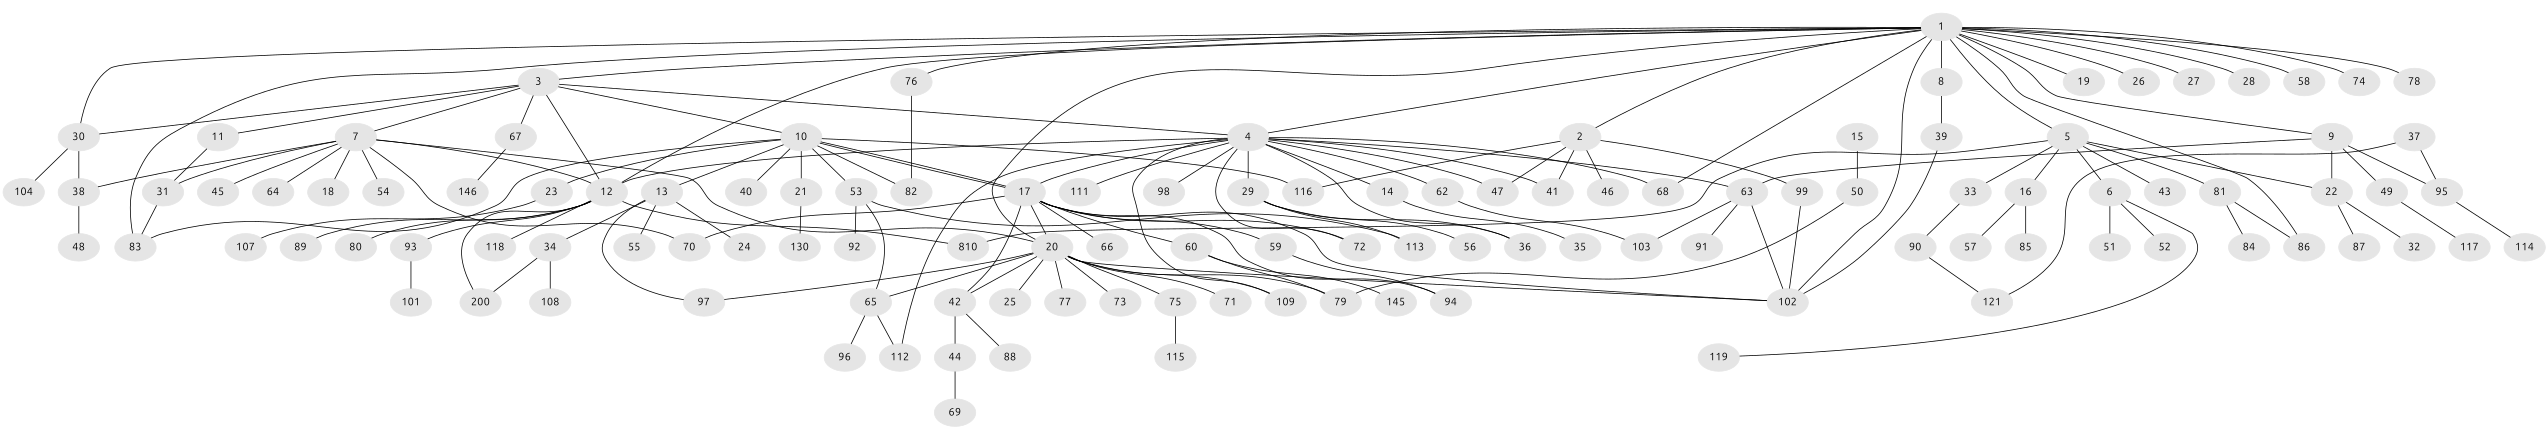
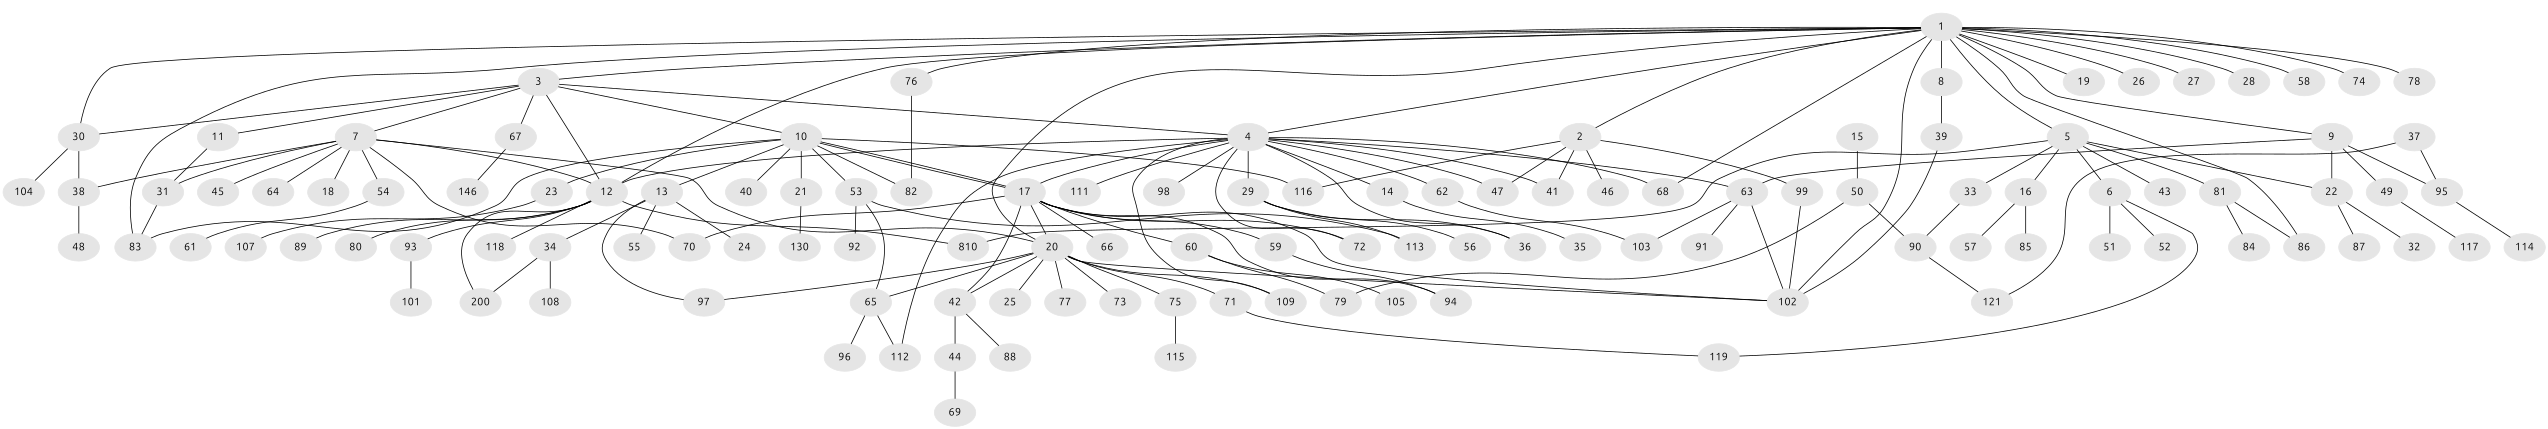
none -> (1886, 220)
none -> (191, 247)
(1197, 275) -> none
(1396, 302) -> (1396, 302)
none -> (1471, 343)
